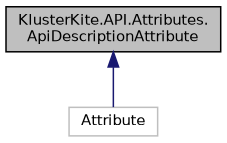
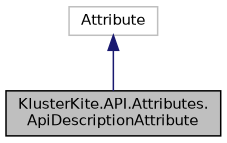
(113, 87) -> (113, 71)
